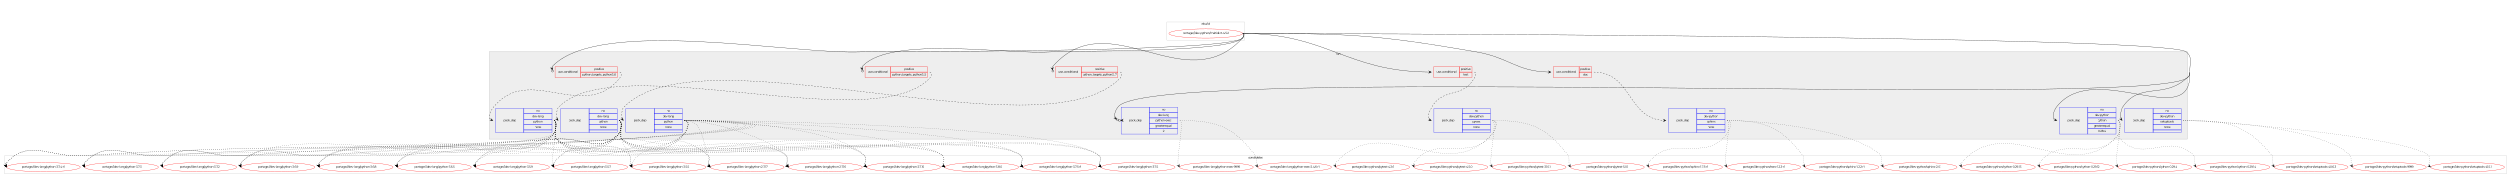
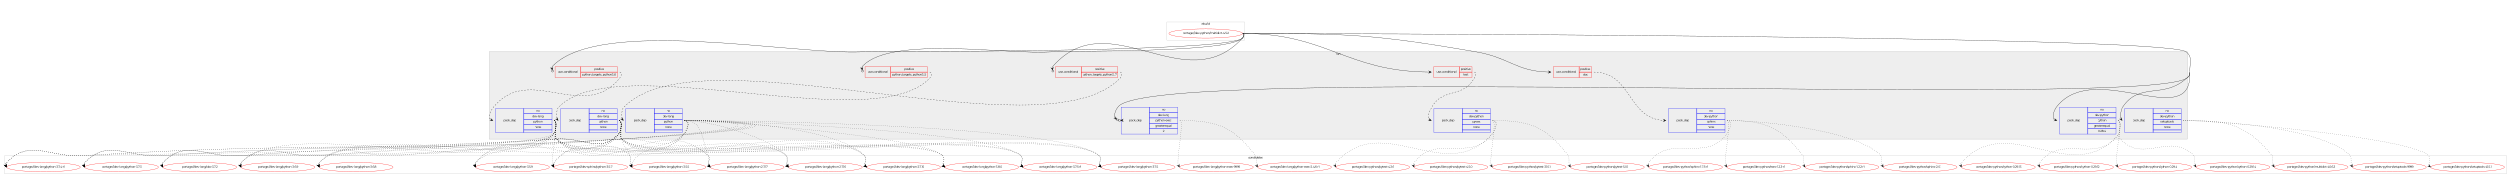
(200, 167) -> (200, 167)
(434, 167) -> none
(591, 167) -> (591, 167)
(2311, 167) -> (2311, 167)
